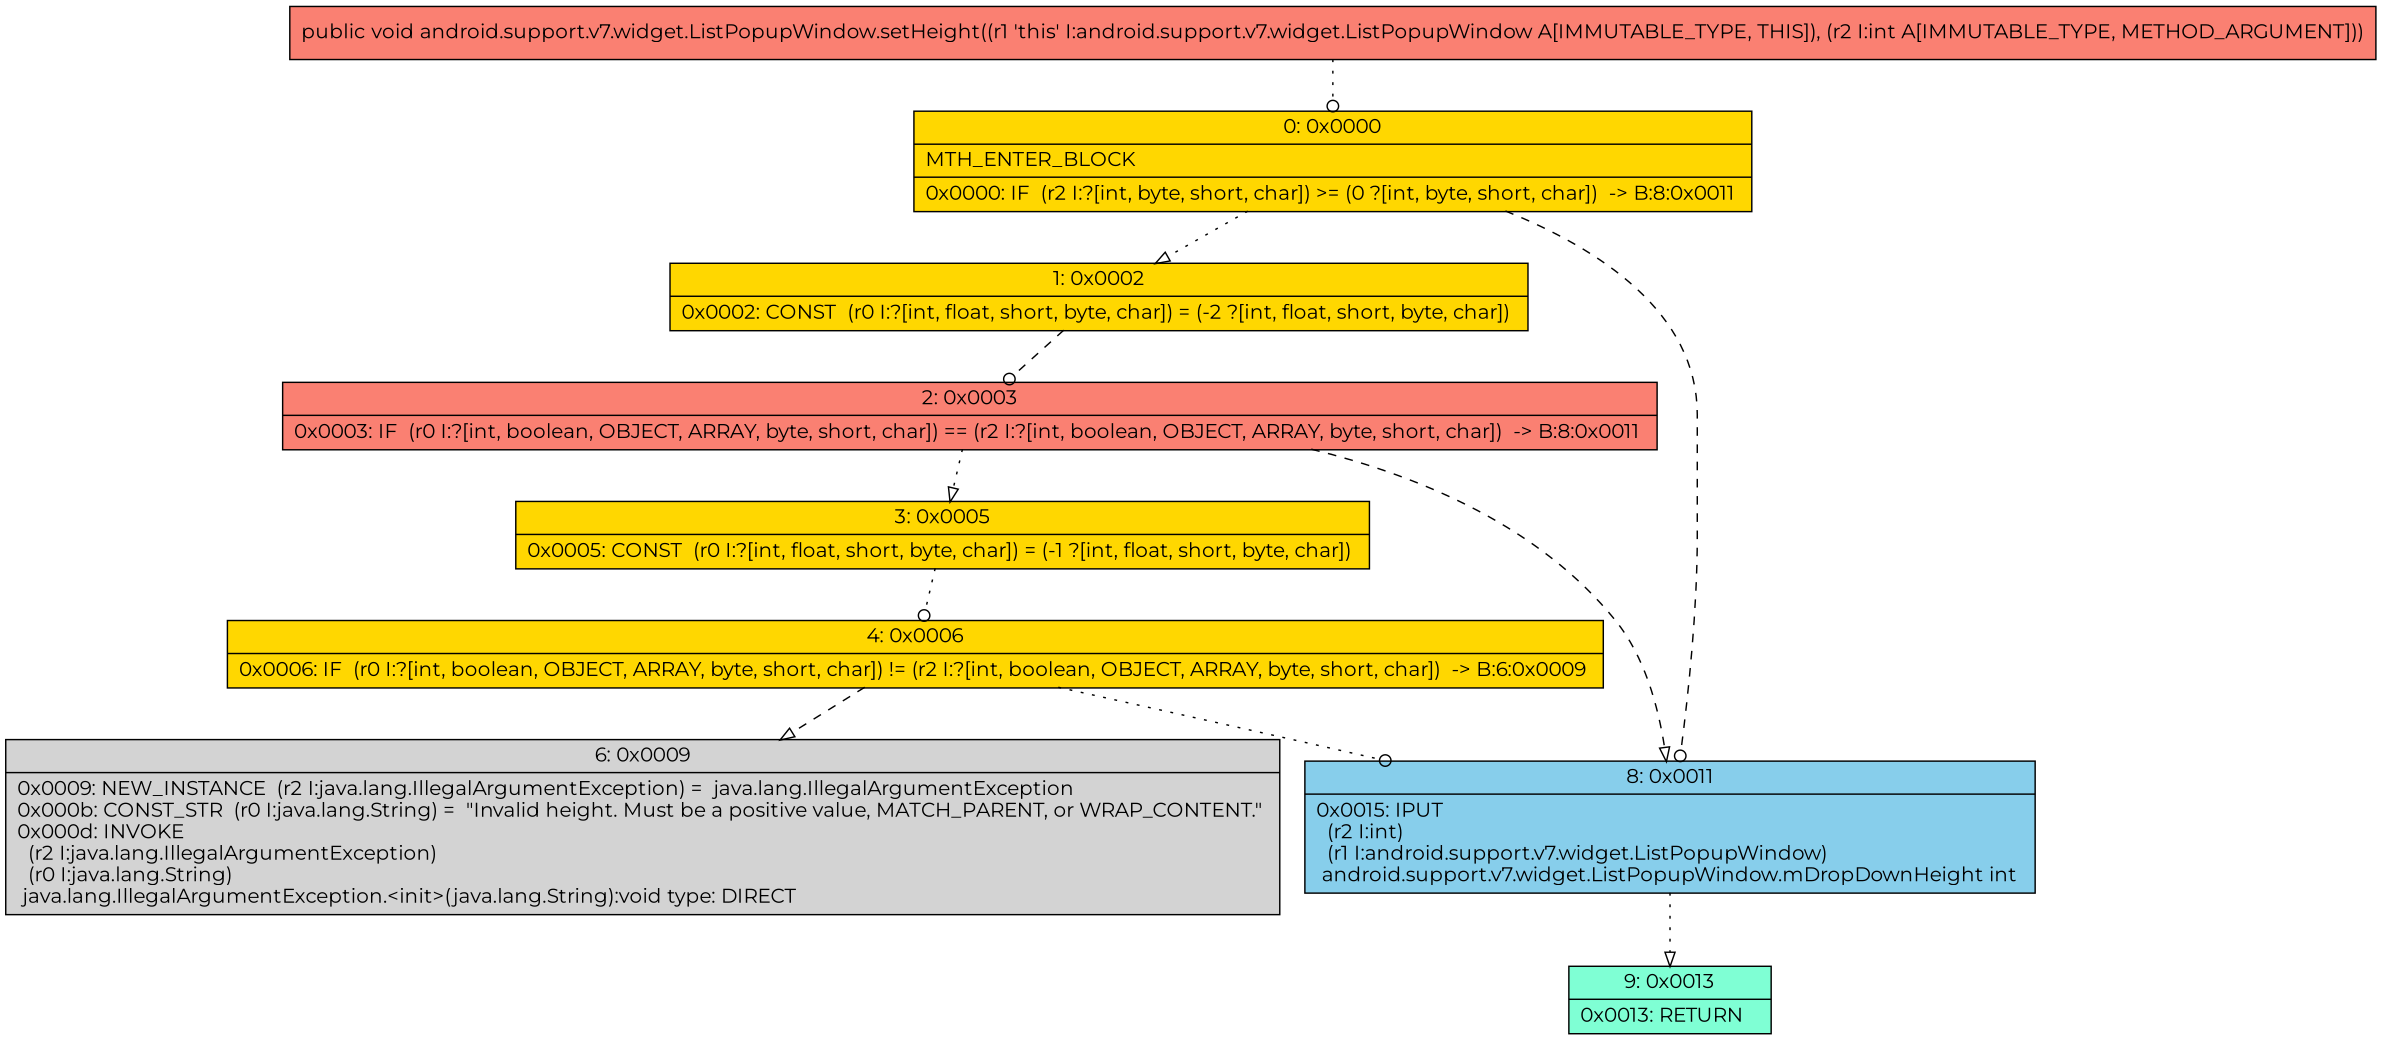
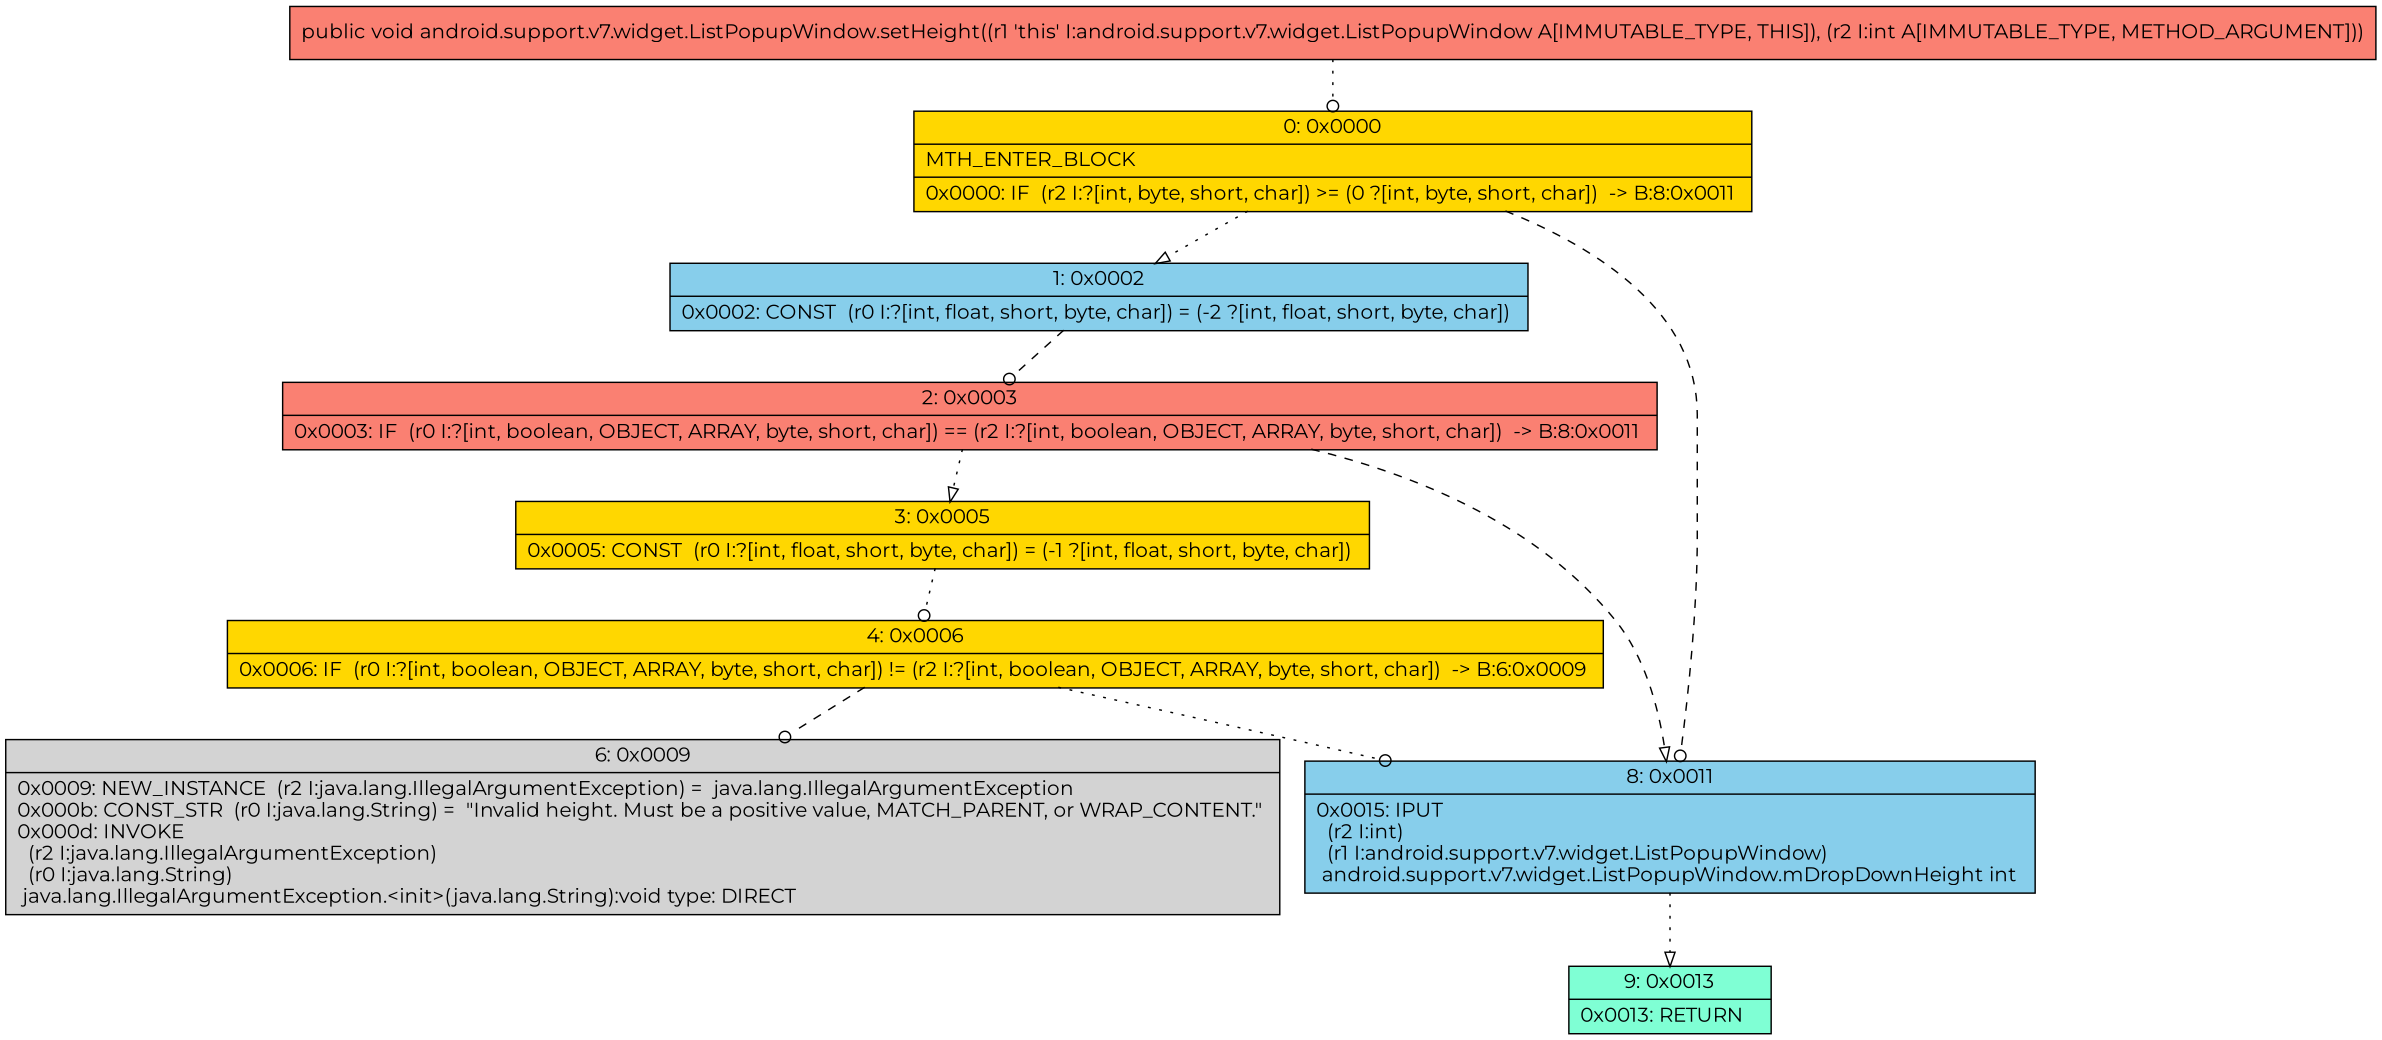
(1099, 297) -> (1099, 297)
(829, 710) -> (829, 710)
